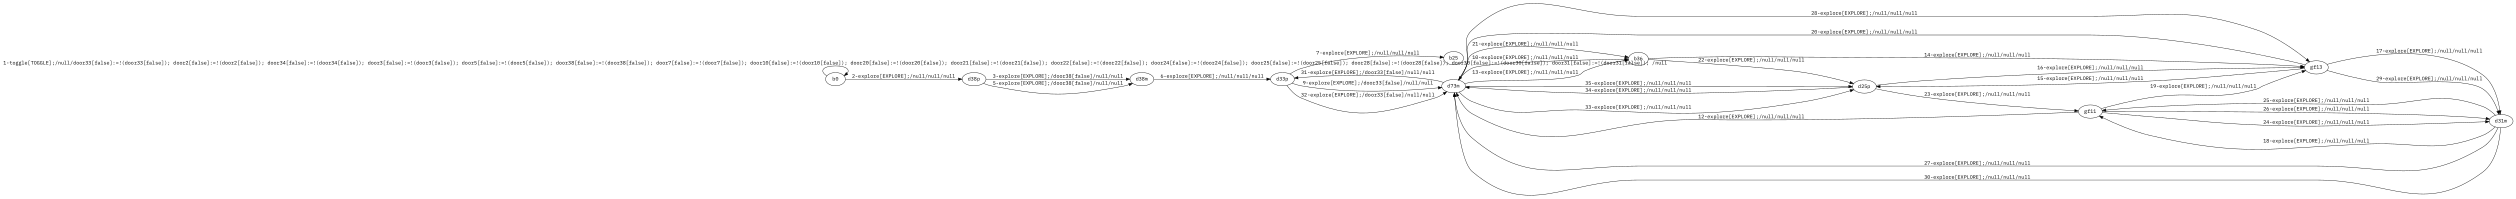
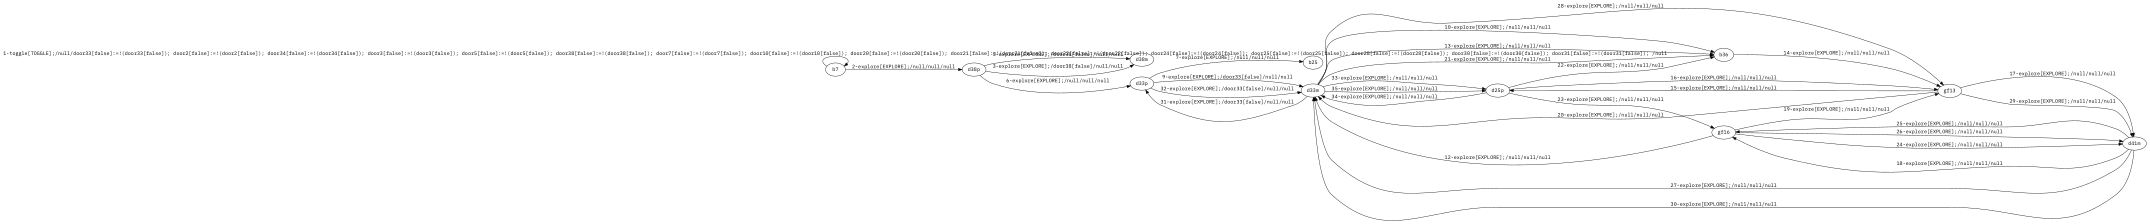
(1750, 67) -> (1610, 72)
(835, 79) -> (835, 70)
(1210, 79) -> (1052, 93)
(1454, 86) -> (1313, 91)
(2090, 112) -> (1724, 133)
(2501, 121) -> (2135, 144)
